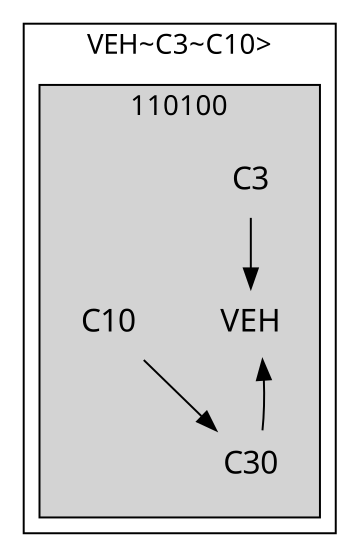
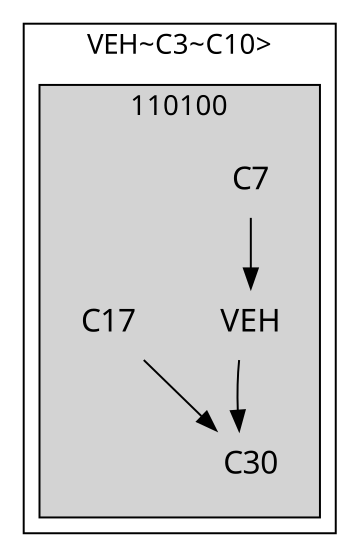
(251, 182) -> (251, 182)
(109, 324) -> (109, 324)
(264, 405) -> (238, 385)
